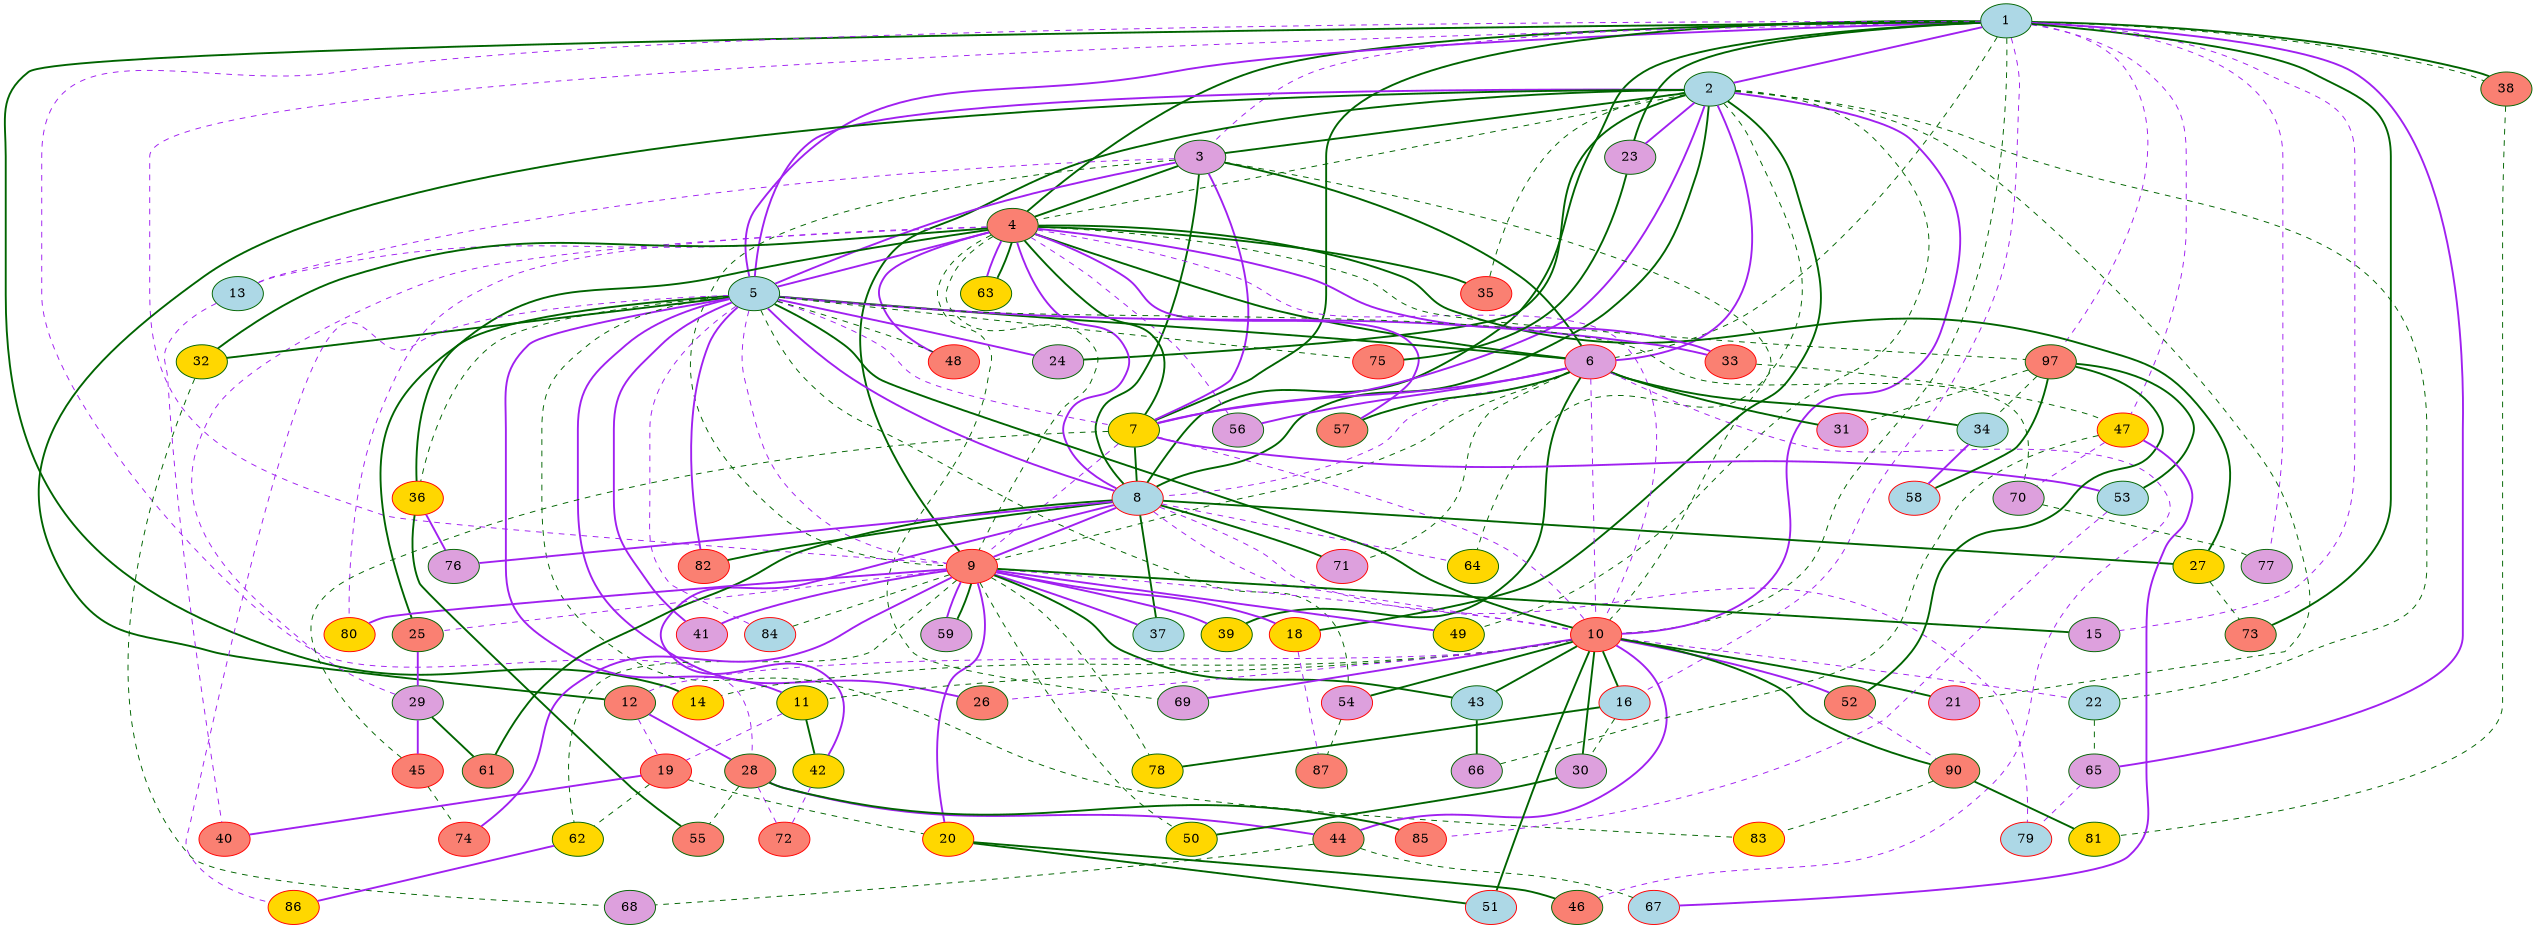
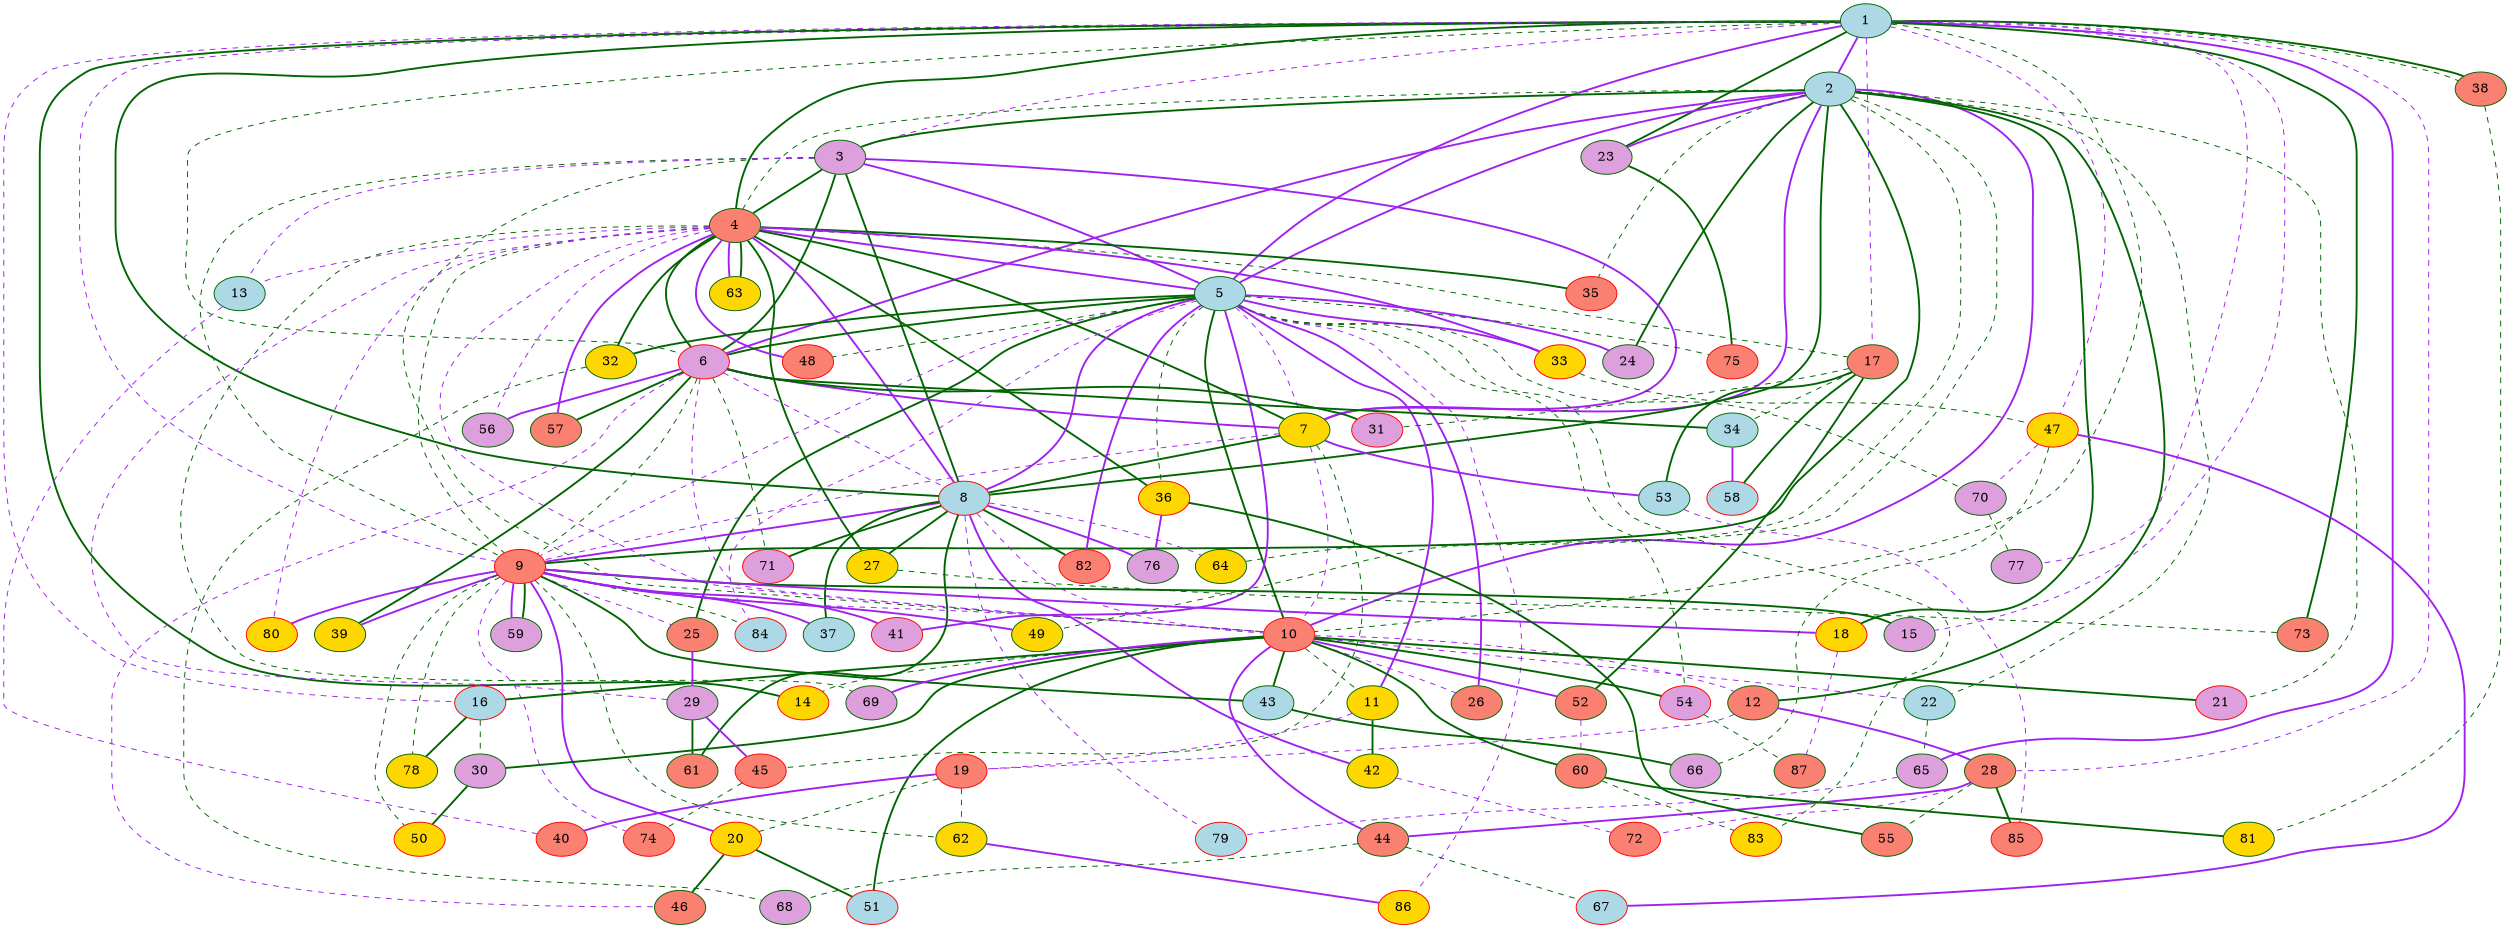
(1455, 66) -> none
(1731, 362) -> (1560, 362)
(2051, 362) -> (1873, 362)
(586, 678) -> (528, 717)
(1954, 771) -> (1581, 771)
(1192, 839) -> (420, 839)
